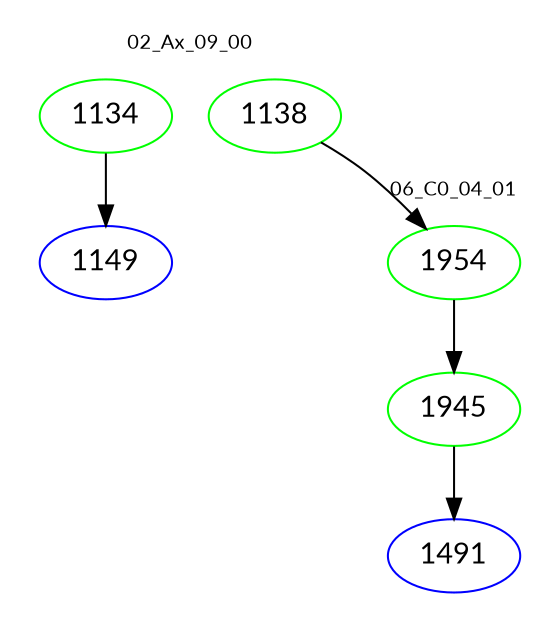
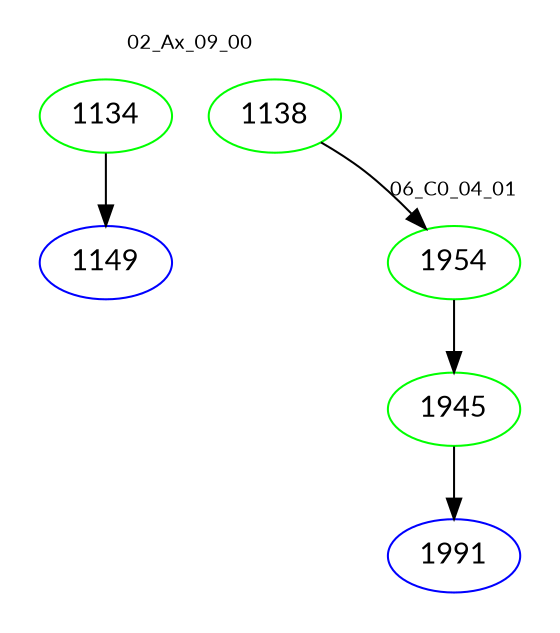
(454, 556) -> (454, 556)
